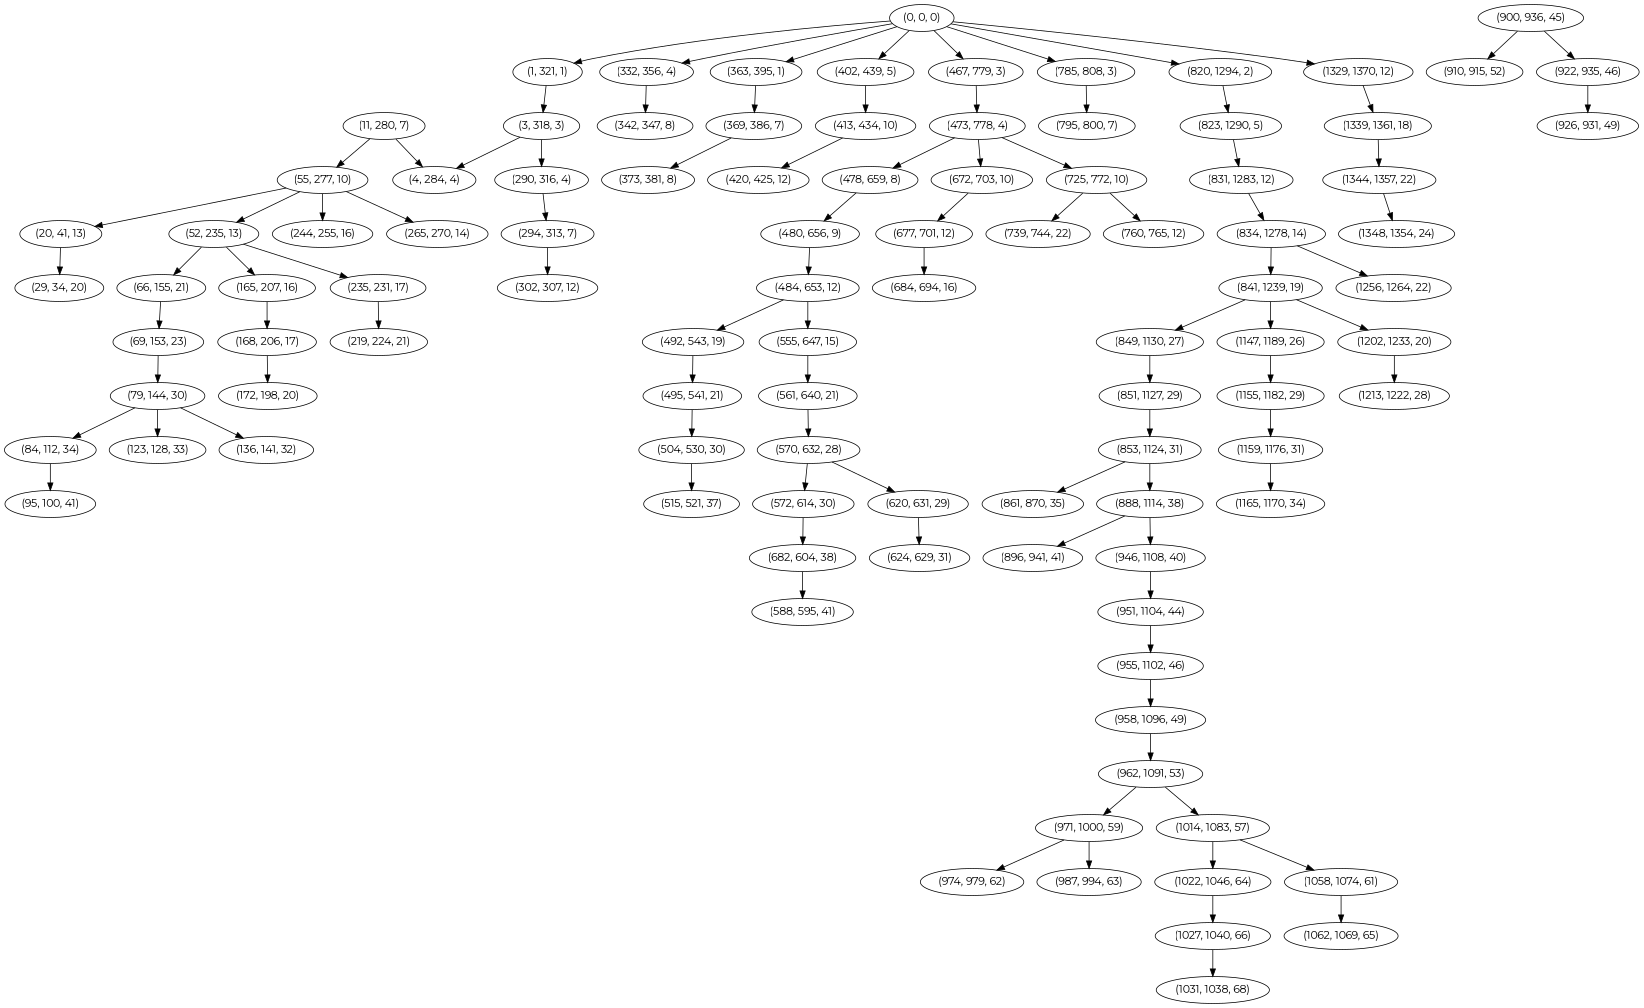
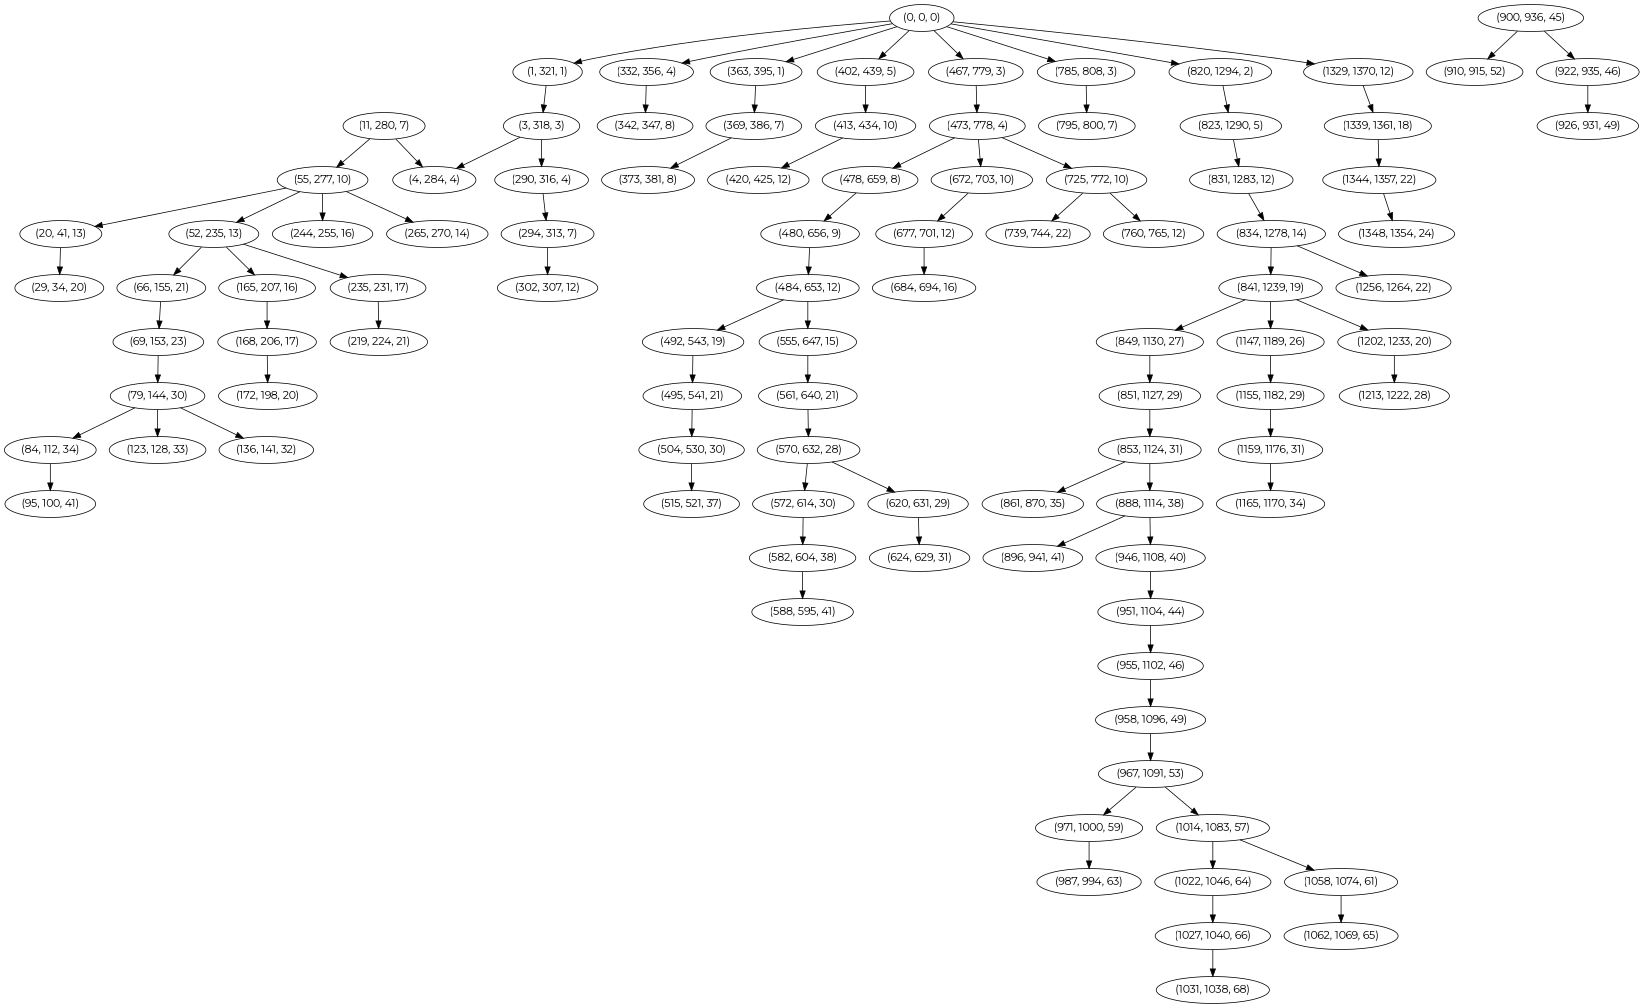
(803, 558) -> (803, 558)
(1151, 774) -> (1151, 774)
(972, 882) -> none
